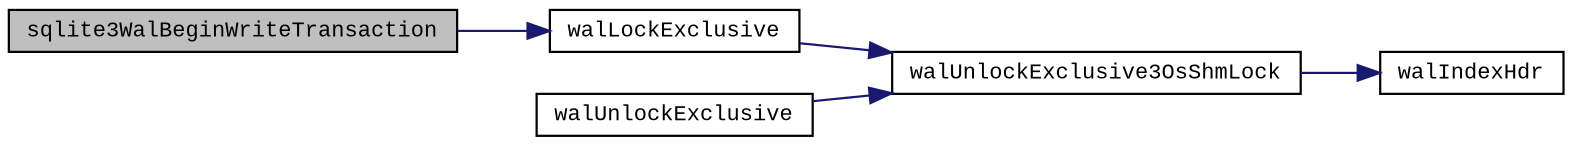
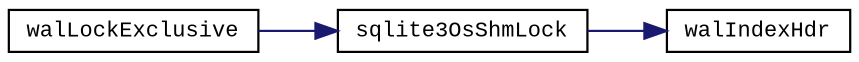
(233, 31) -> none
(1096, 73) -> (463, 31)
(675, 115) -> none
